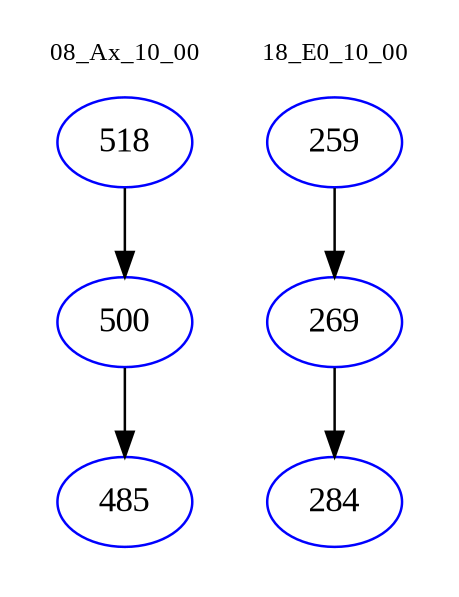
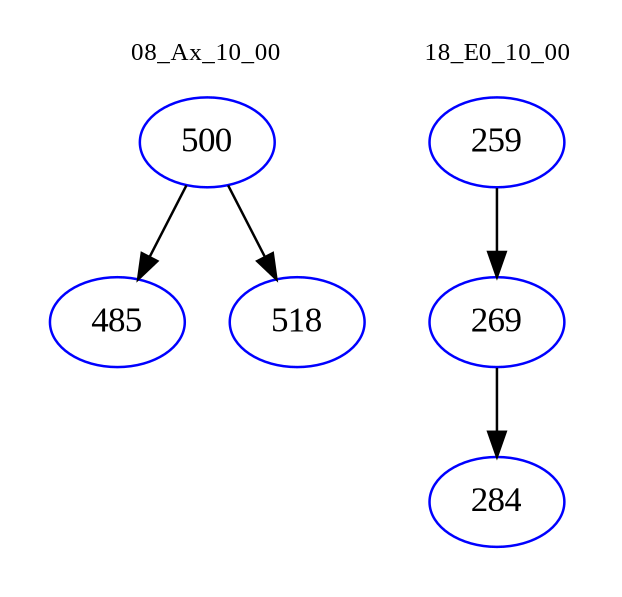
(125, 220) -> (246, 221)
